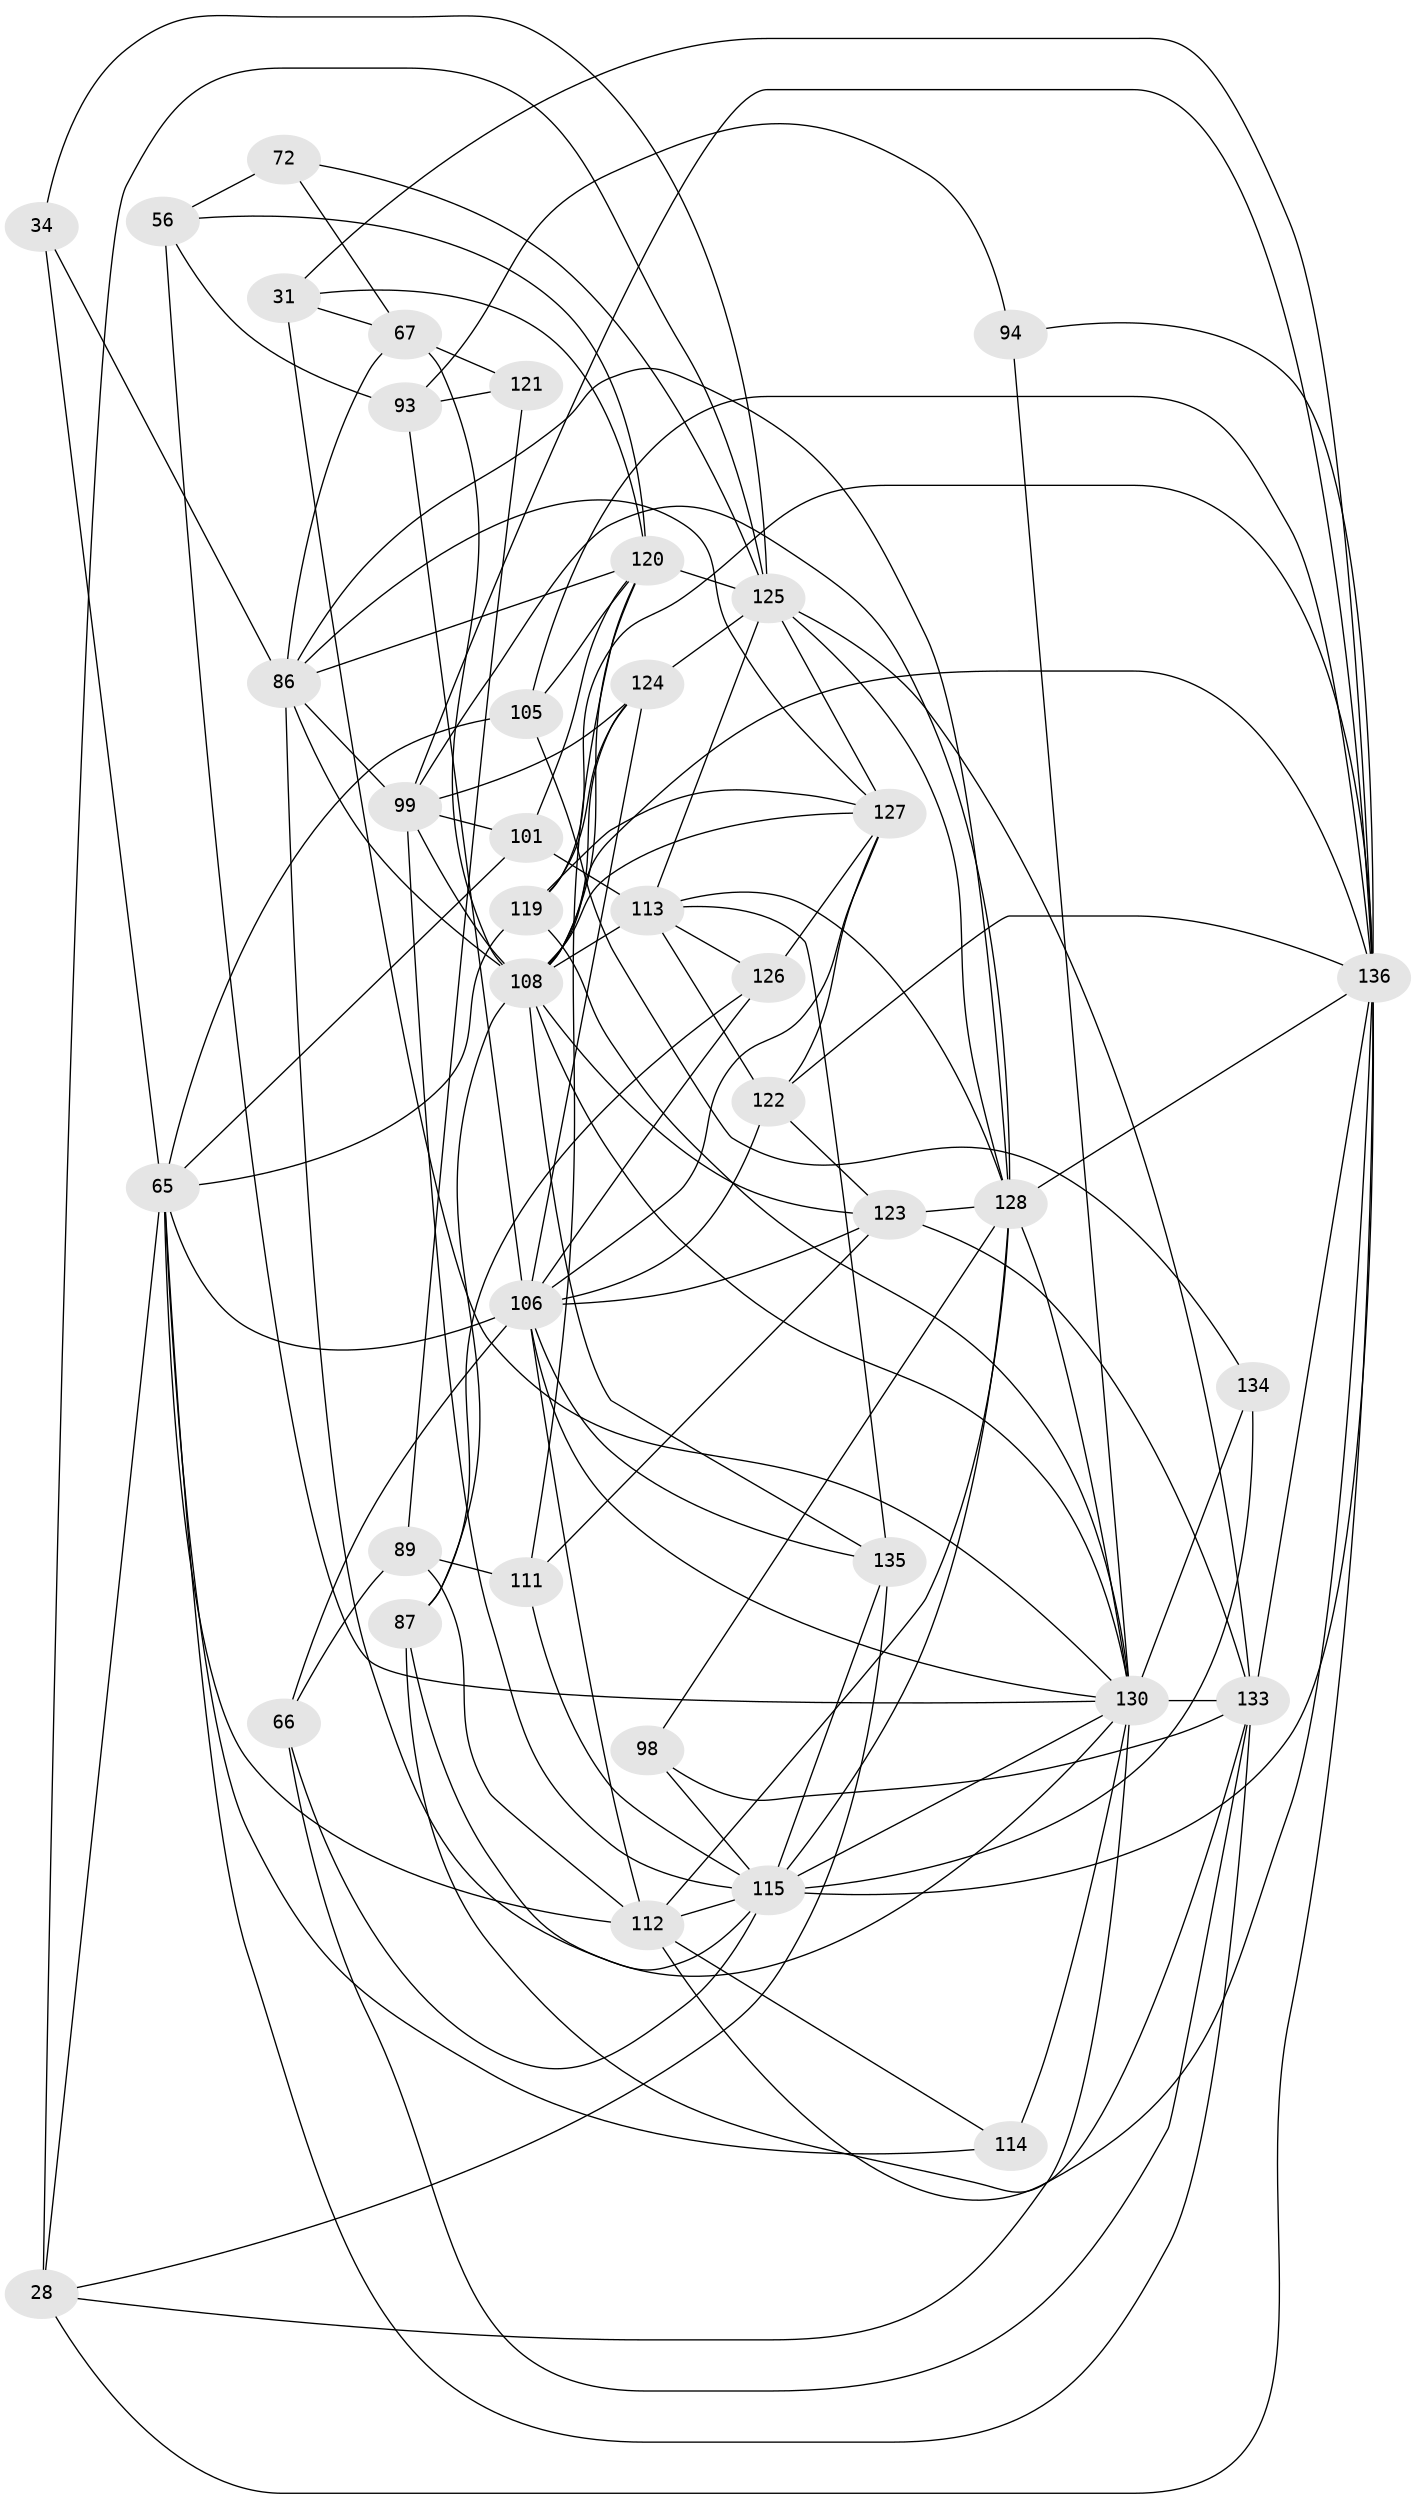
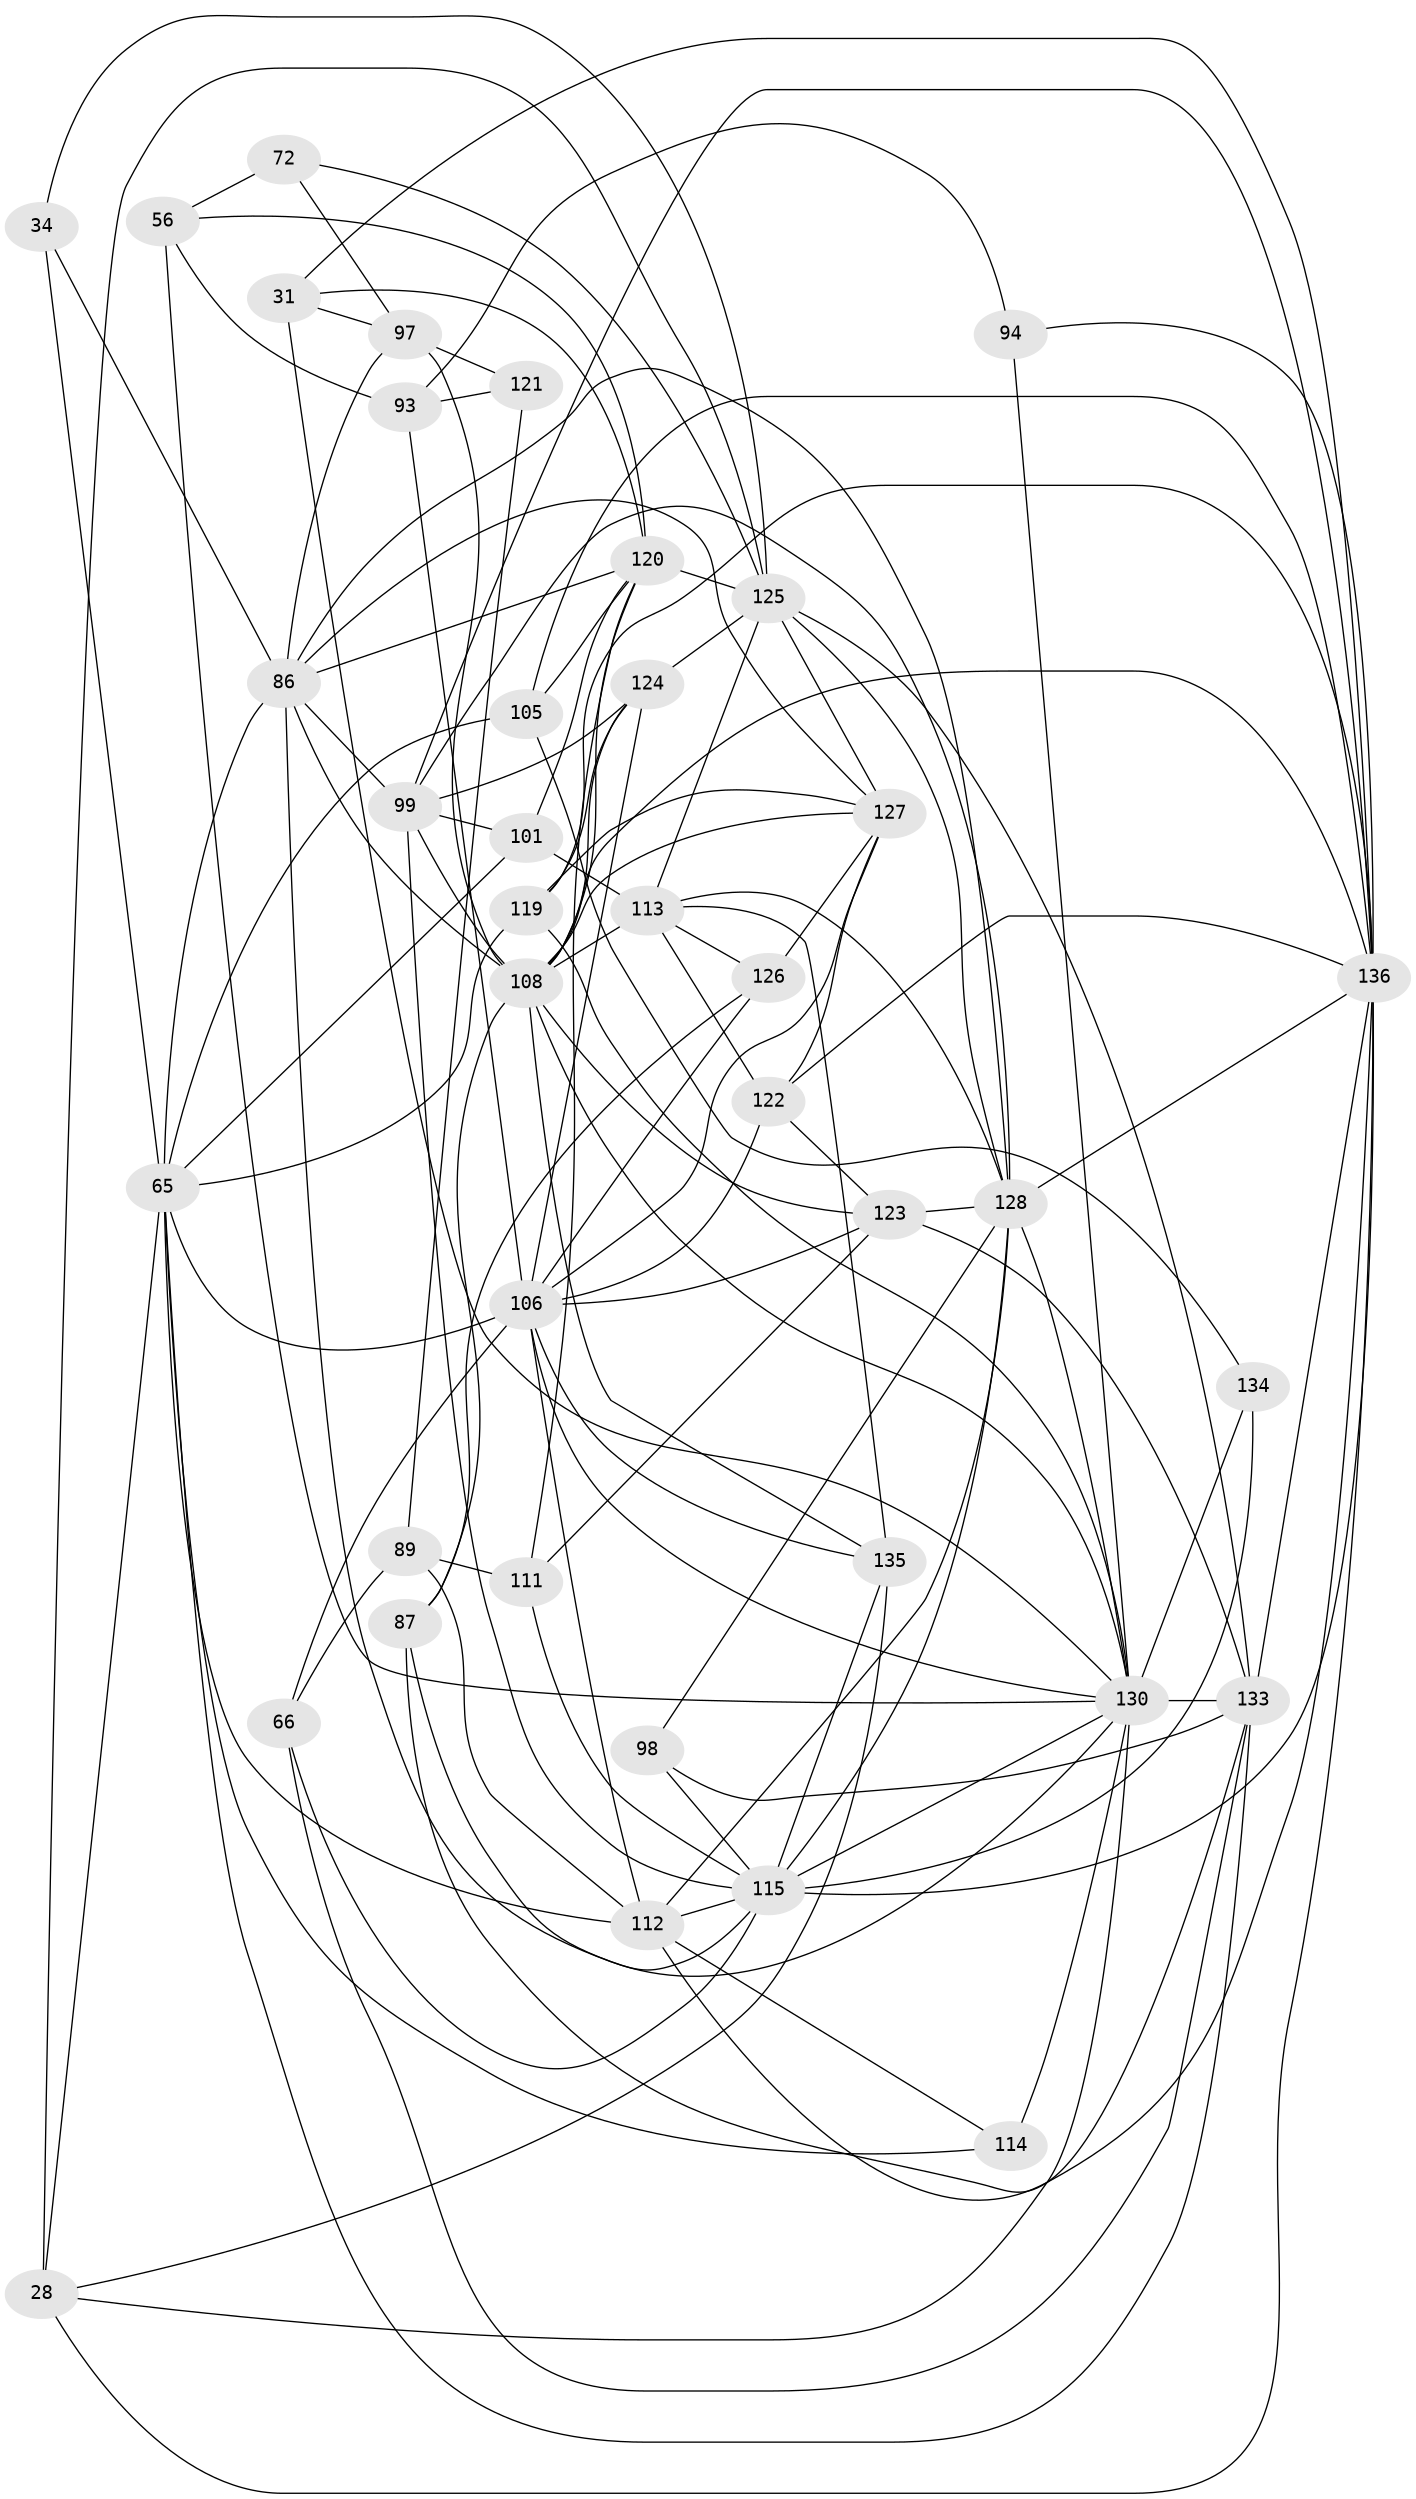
(405, 335) -> (405, 335)
none -> (188, 927)
